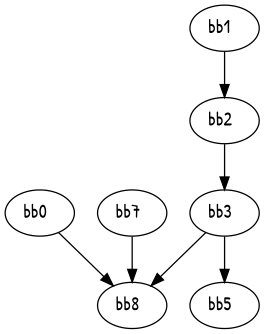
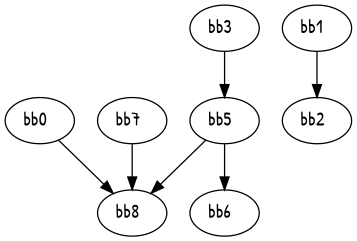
(225, 161) -> none
none -> (225, 213)
(183, 255) -> (183, 162)
